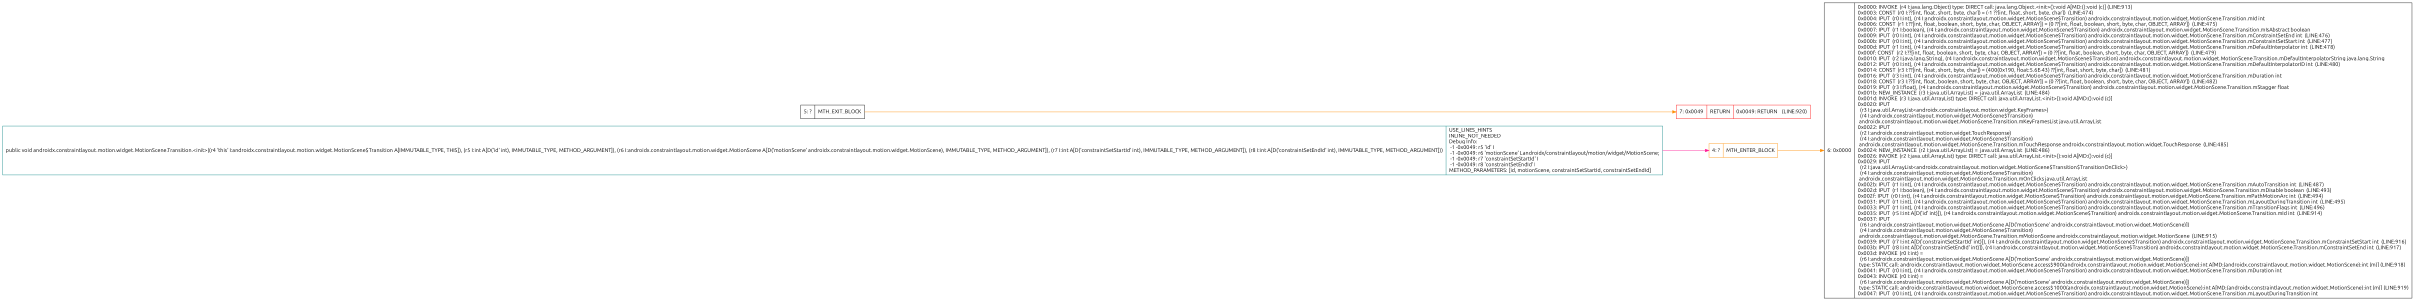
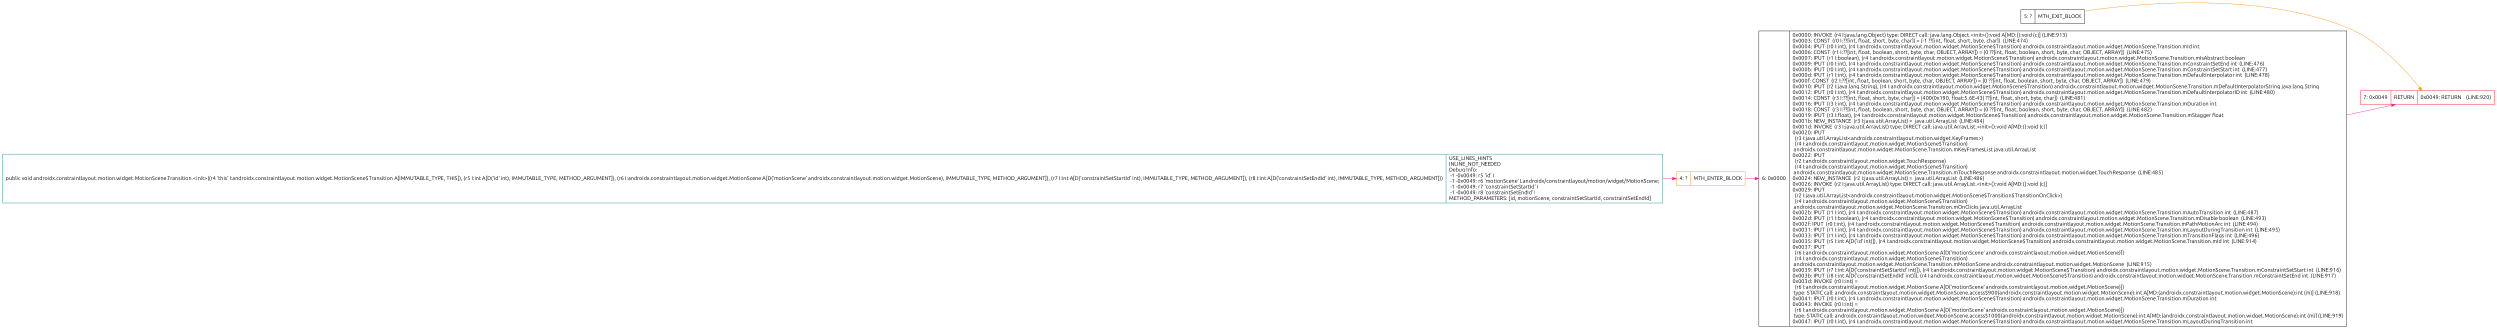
none -> (2369, 110)
(1799, 150) -> (1750, 179)
